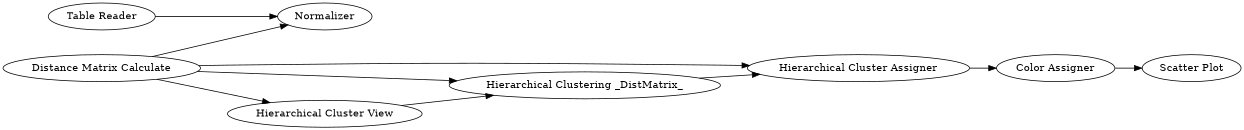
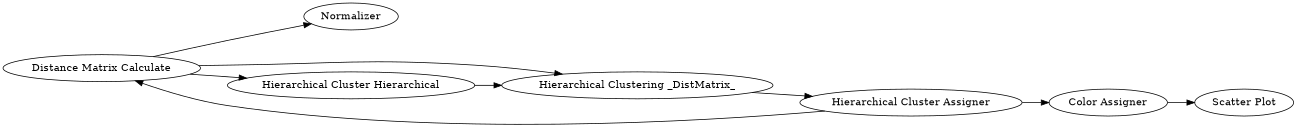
(102, 16) -> none
(471, 63) -> (482, 124)
(325, 114) -> (351, 85)
